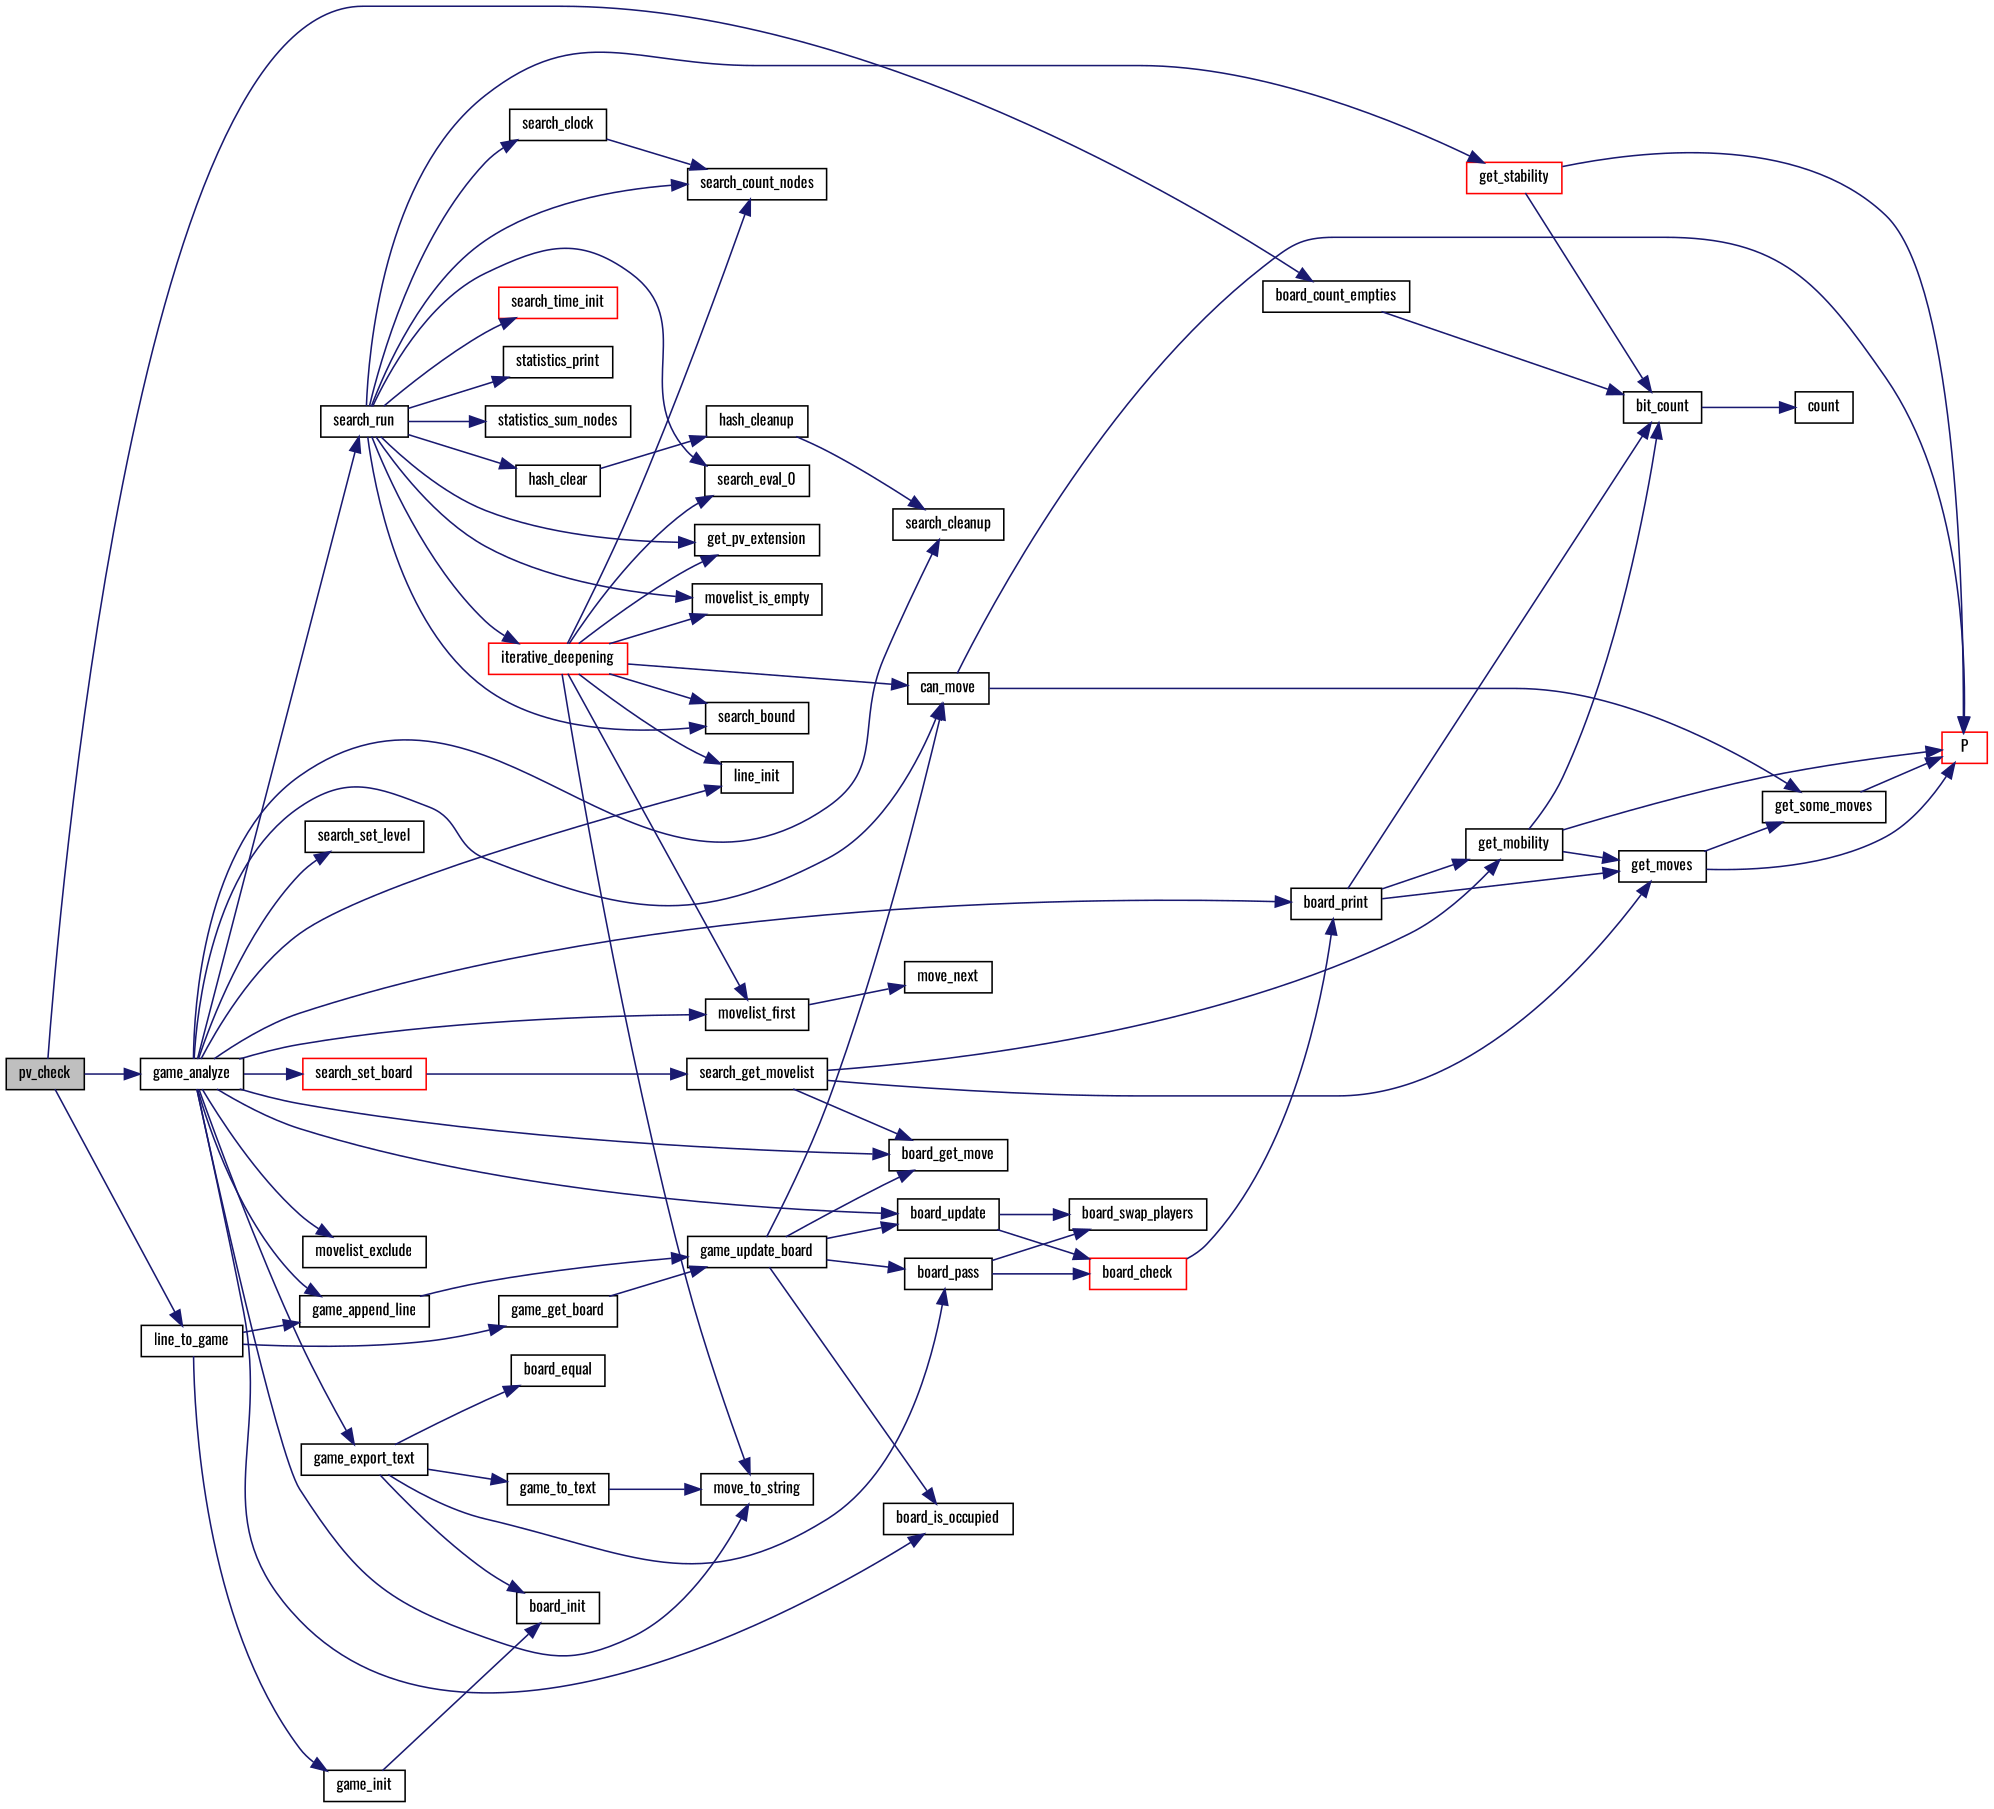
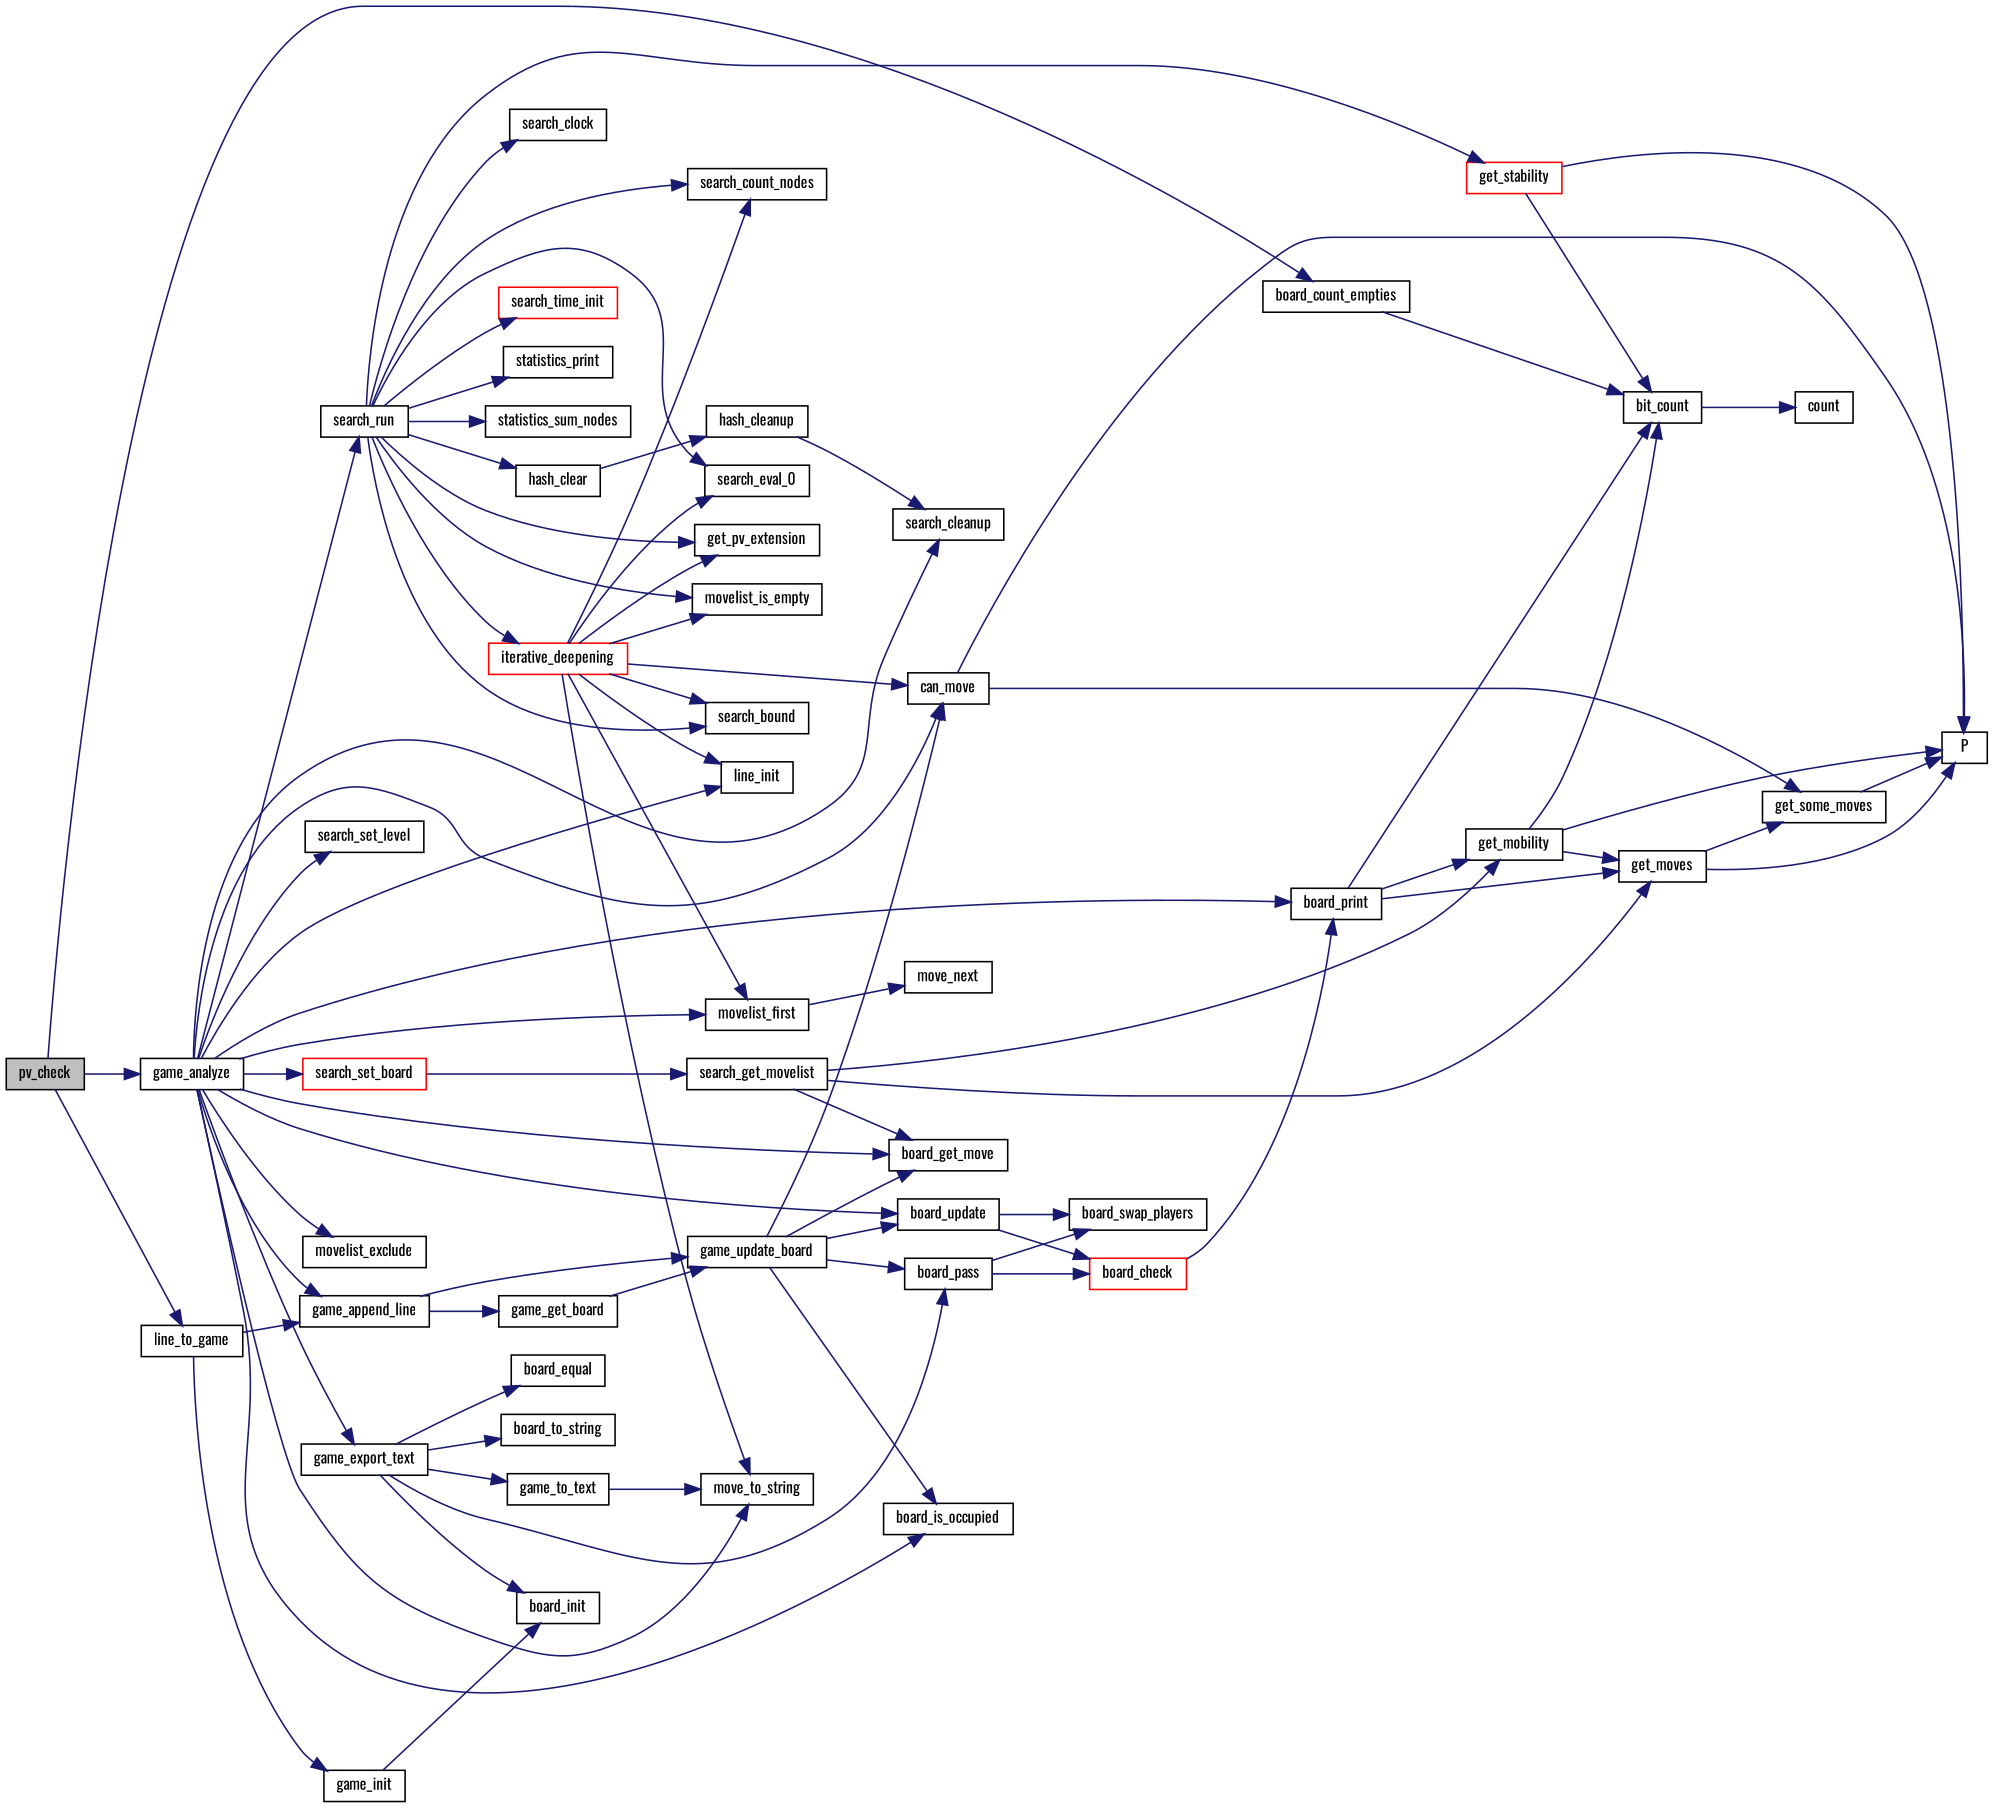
(649, 152) -> none
(1965, 748) -> (1965, 748)
(367, 1345) -> (456, 1311)
none -> (558, 1430)
